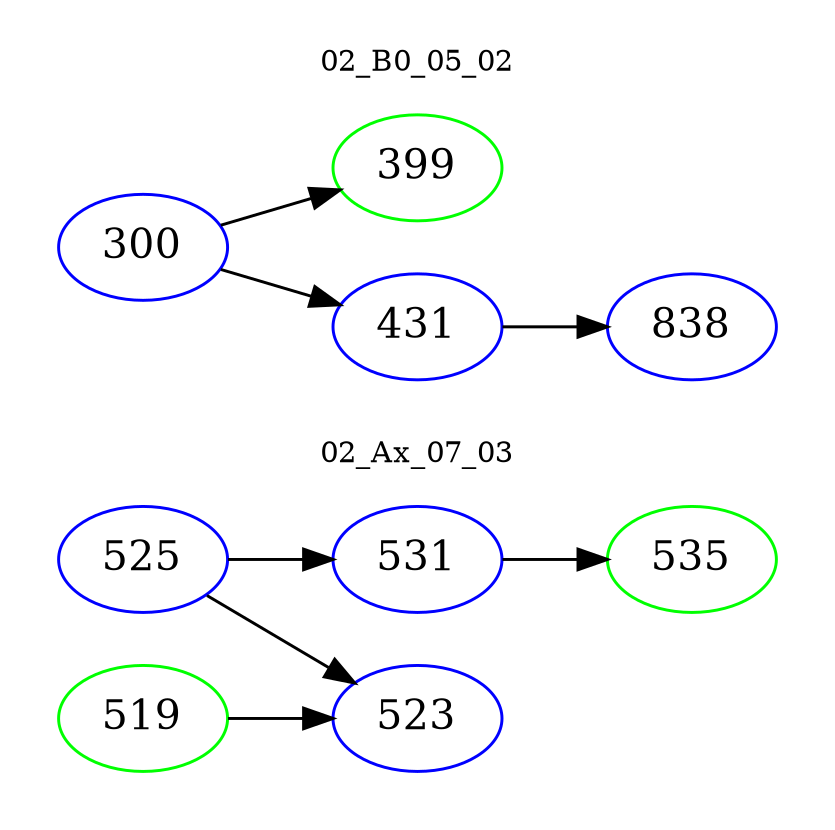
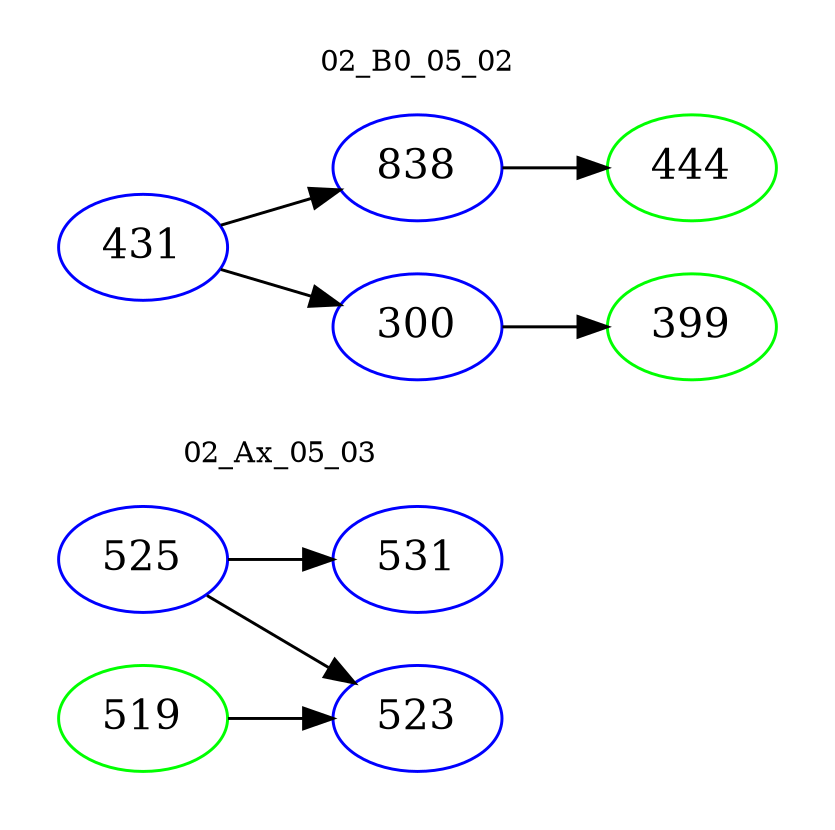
none -> (692, 168)
(266, 283) -> (266, 283)
(417, 455) -> (280, 455)
(692, 559) -> none
